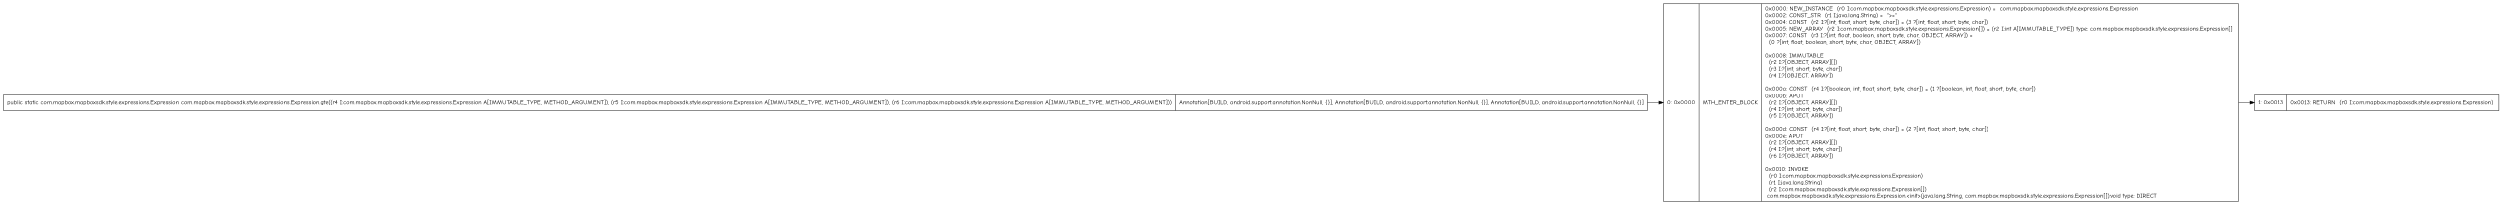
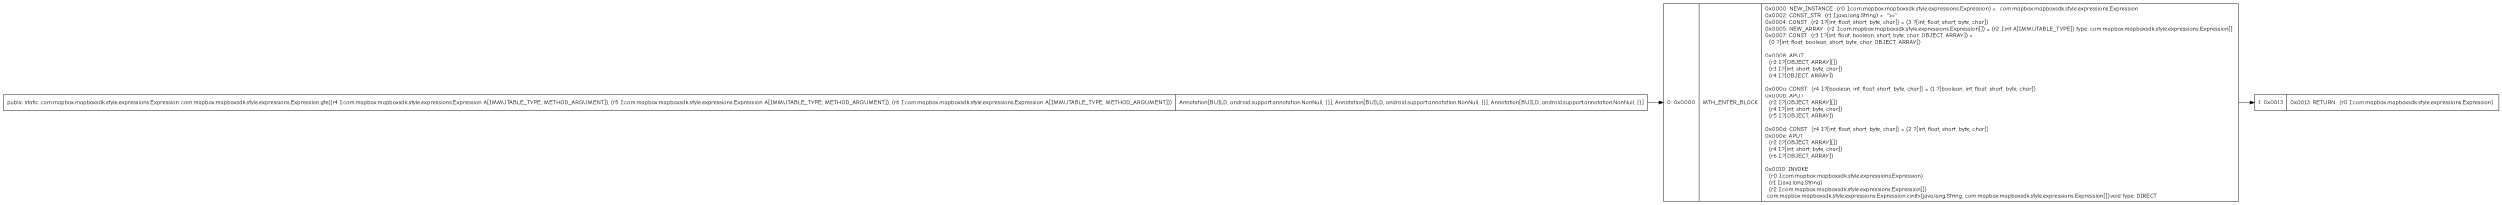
(1796, 56) -> (1787, 56)
